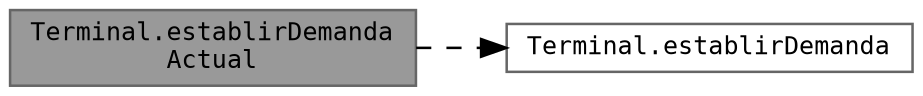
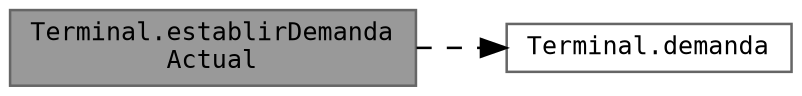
(710, 48) -> (649, 48)
